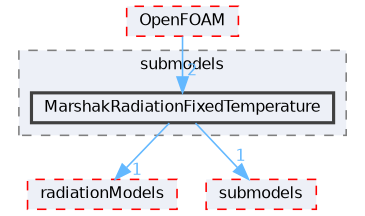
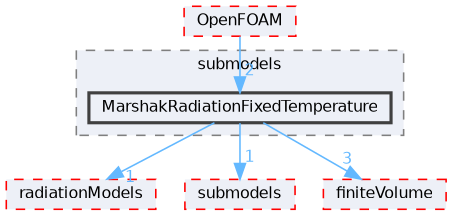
none -> (385, 194)
